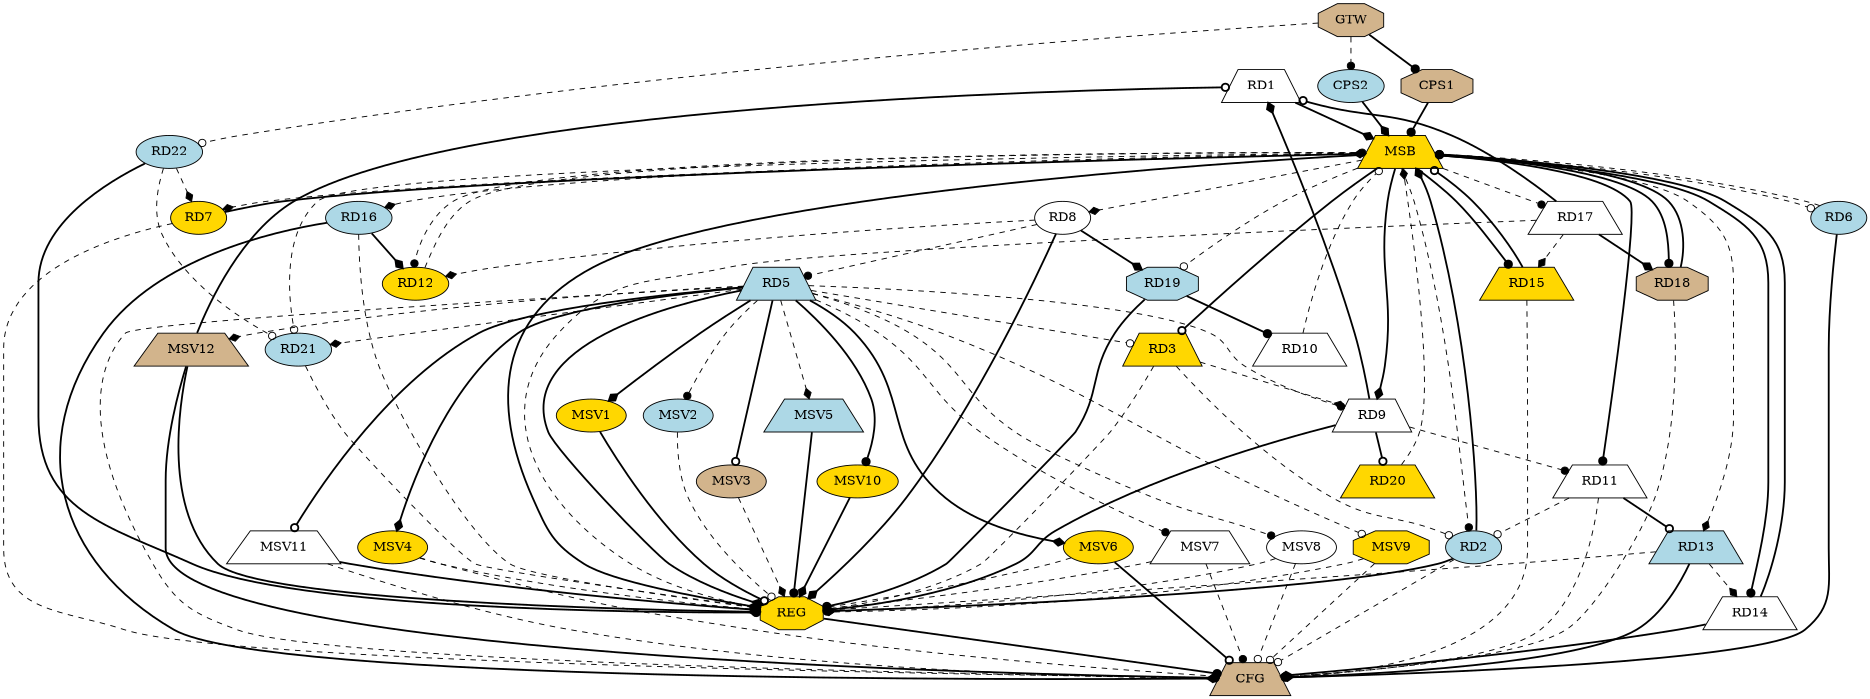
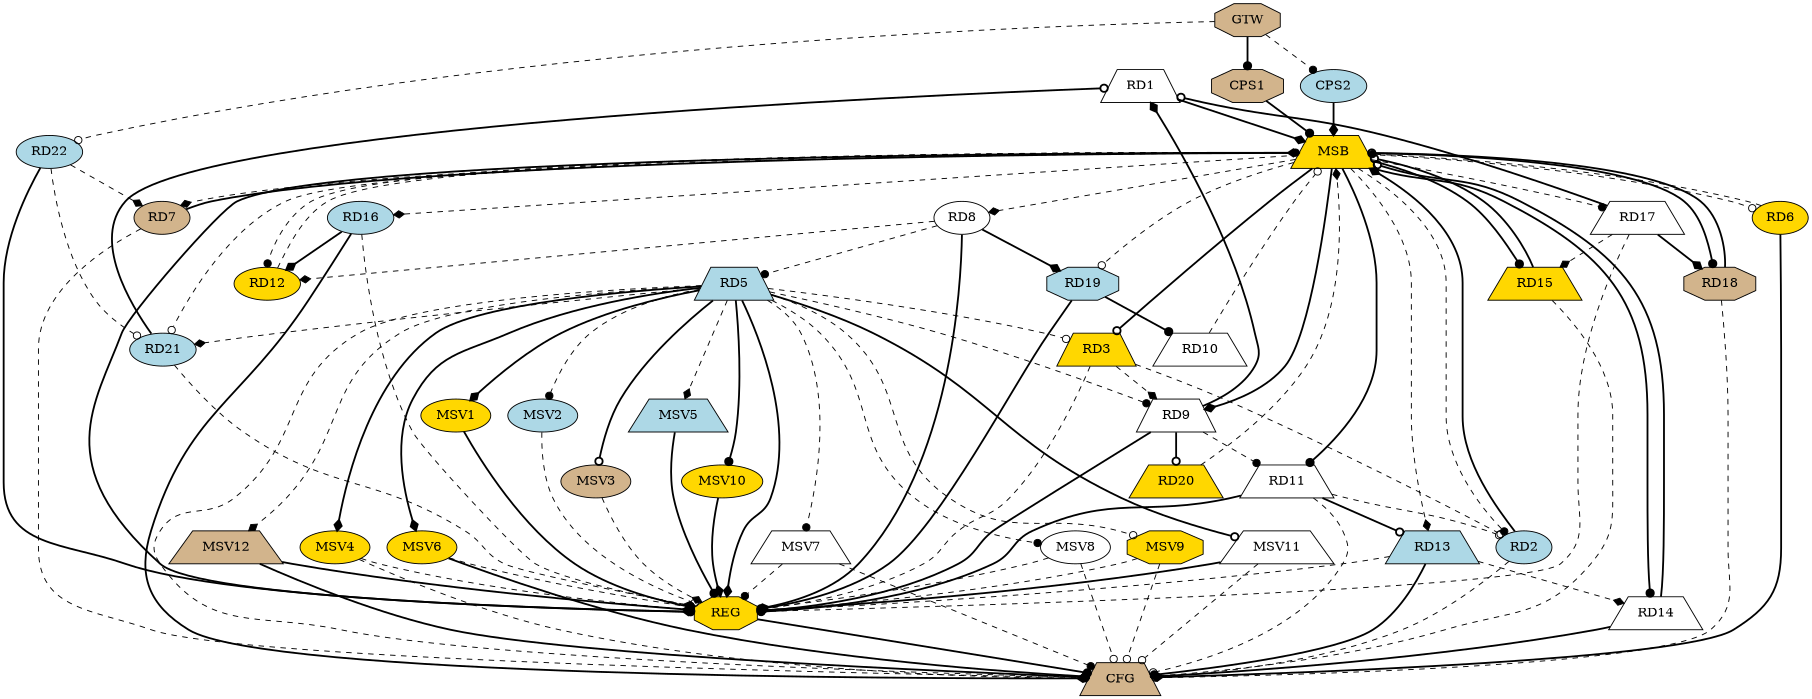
(670, 118) -> (536, 123)
(199, 218) -> (162, 218)
(1839, 218) -> (1780, 218)
(1237, 589) -> (1006, 555)
